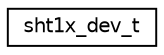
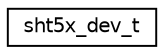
(82, 27) -> (82, 27)
